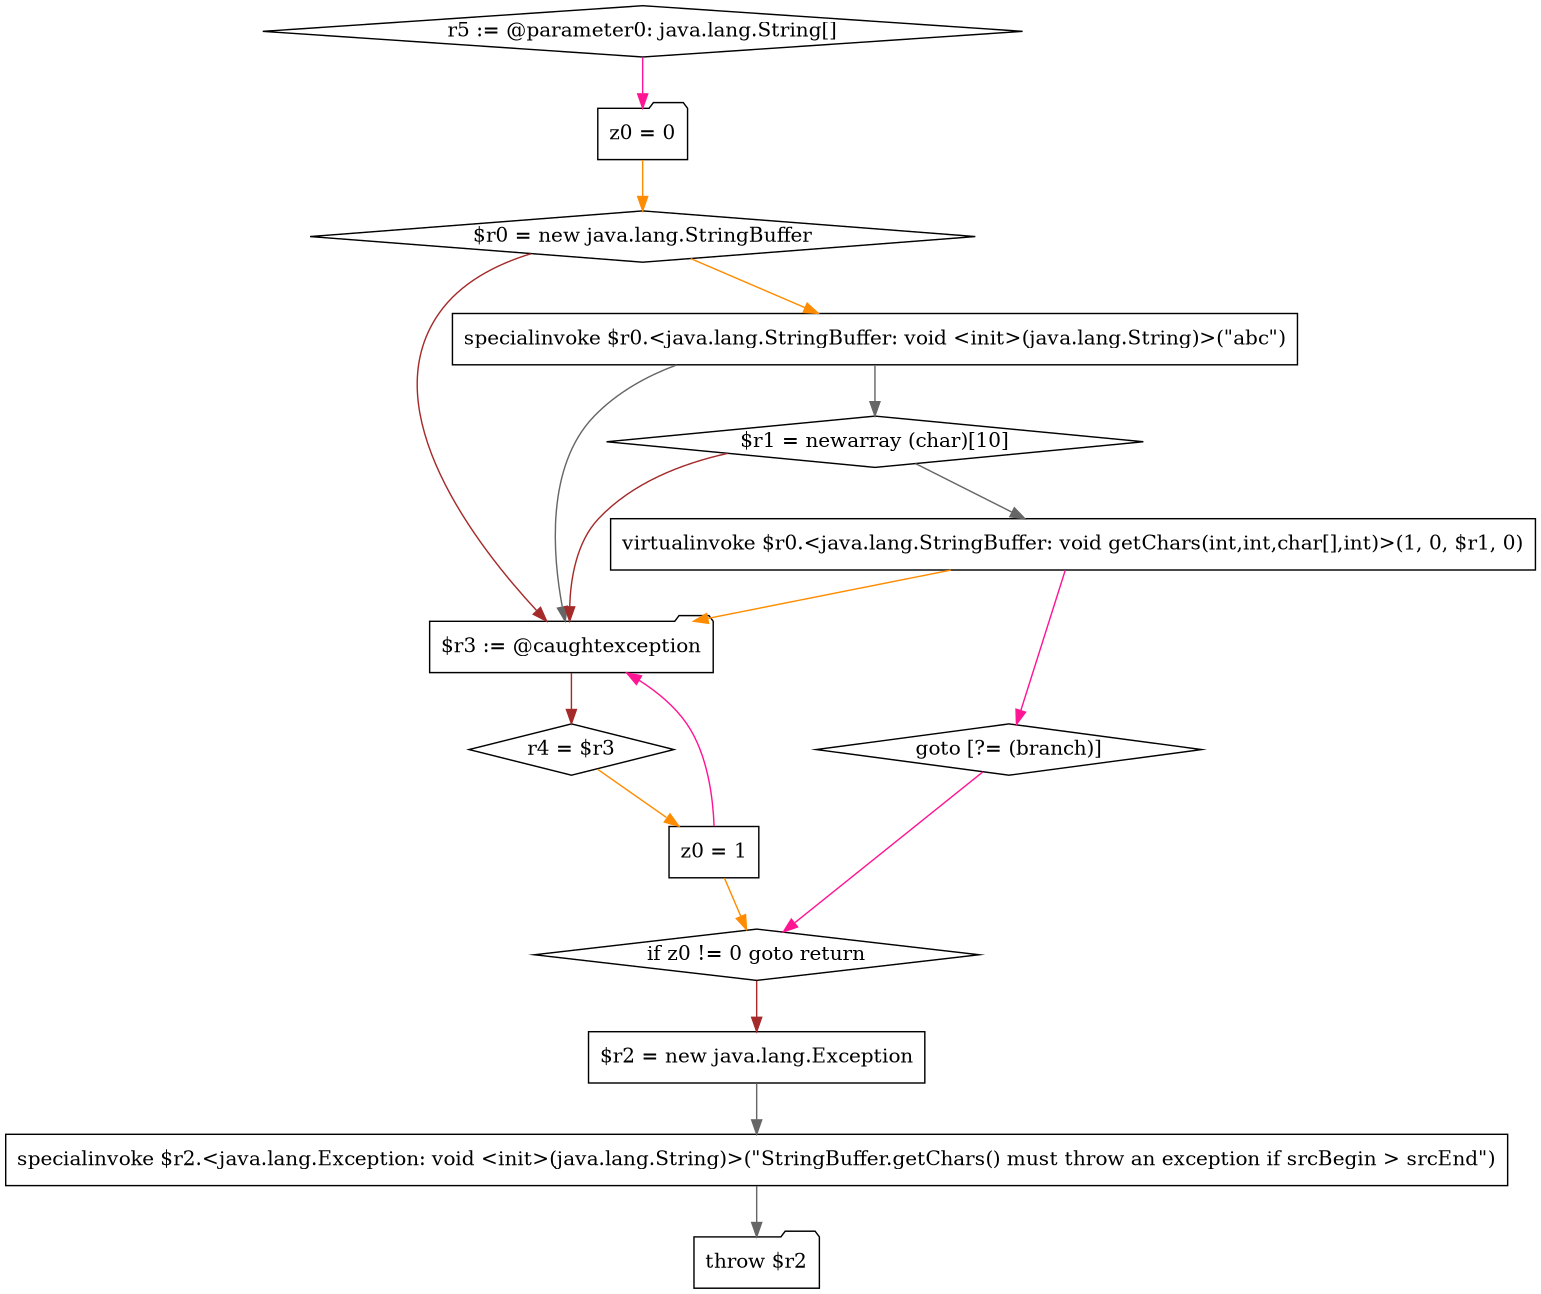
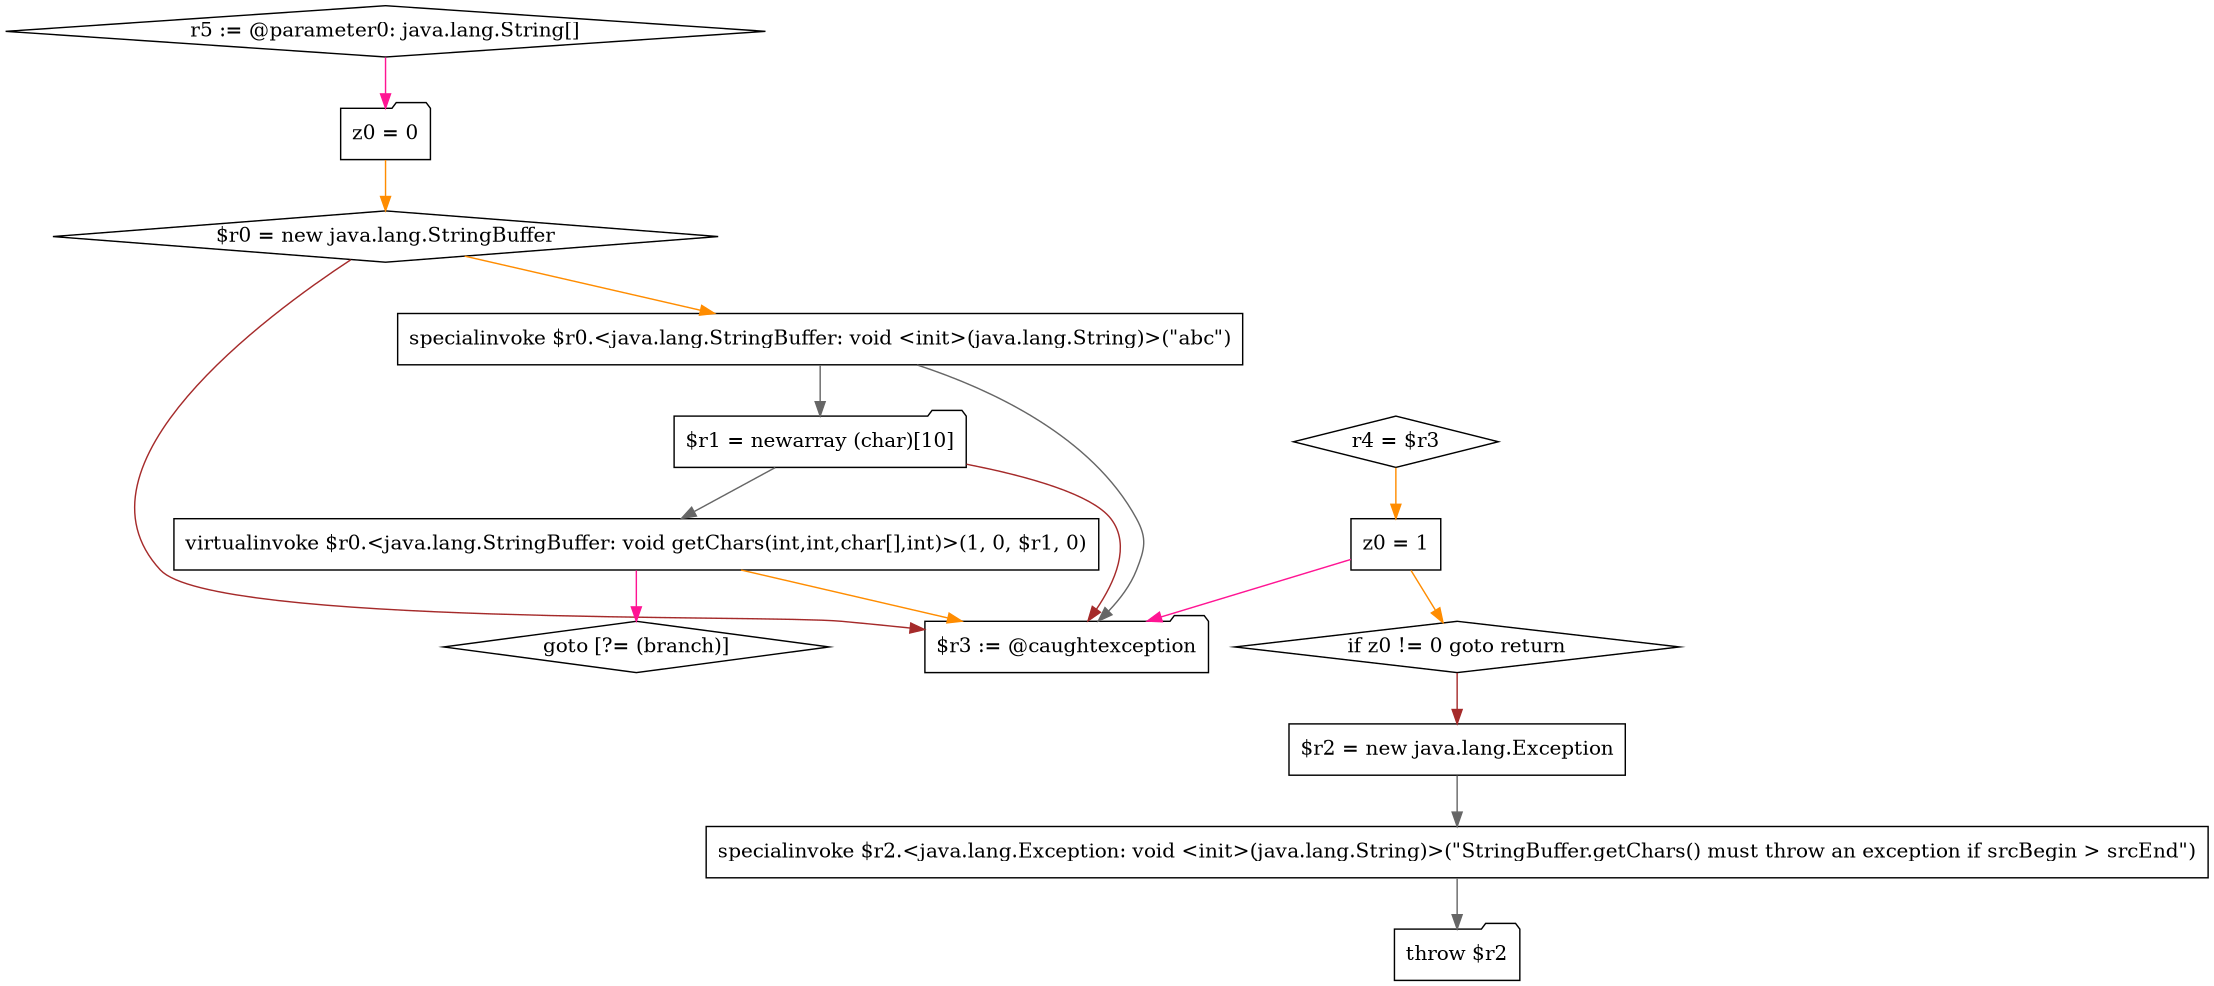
(875, 442) -> (820, 442)
(571, 691) -> none
(889, 847) -> none
